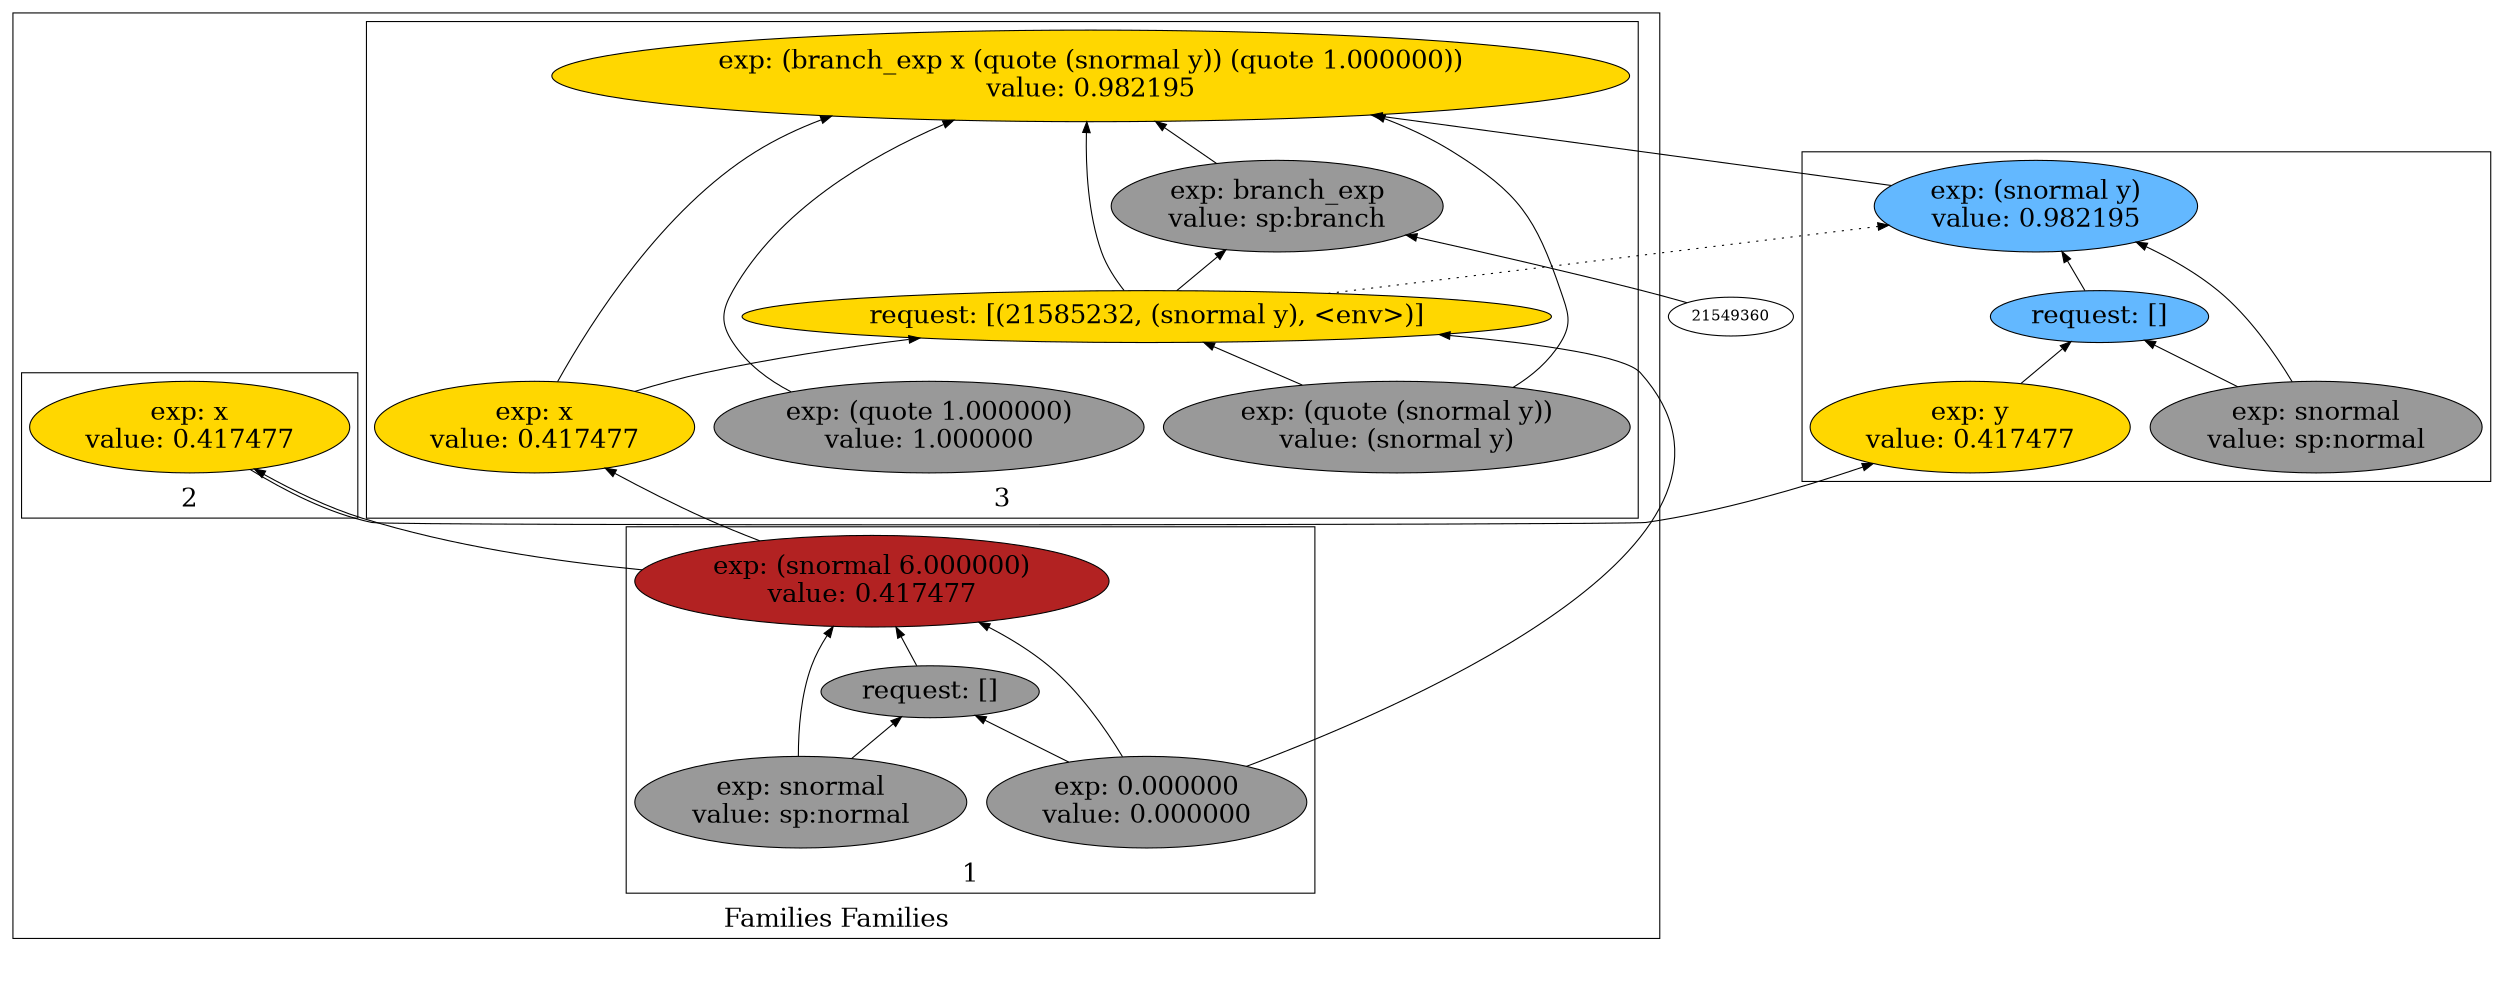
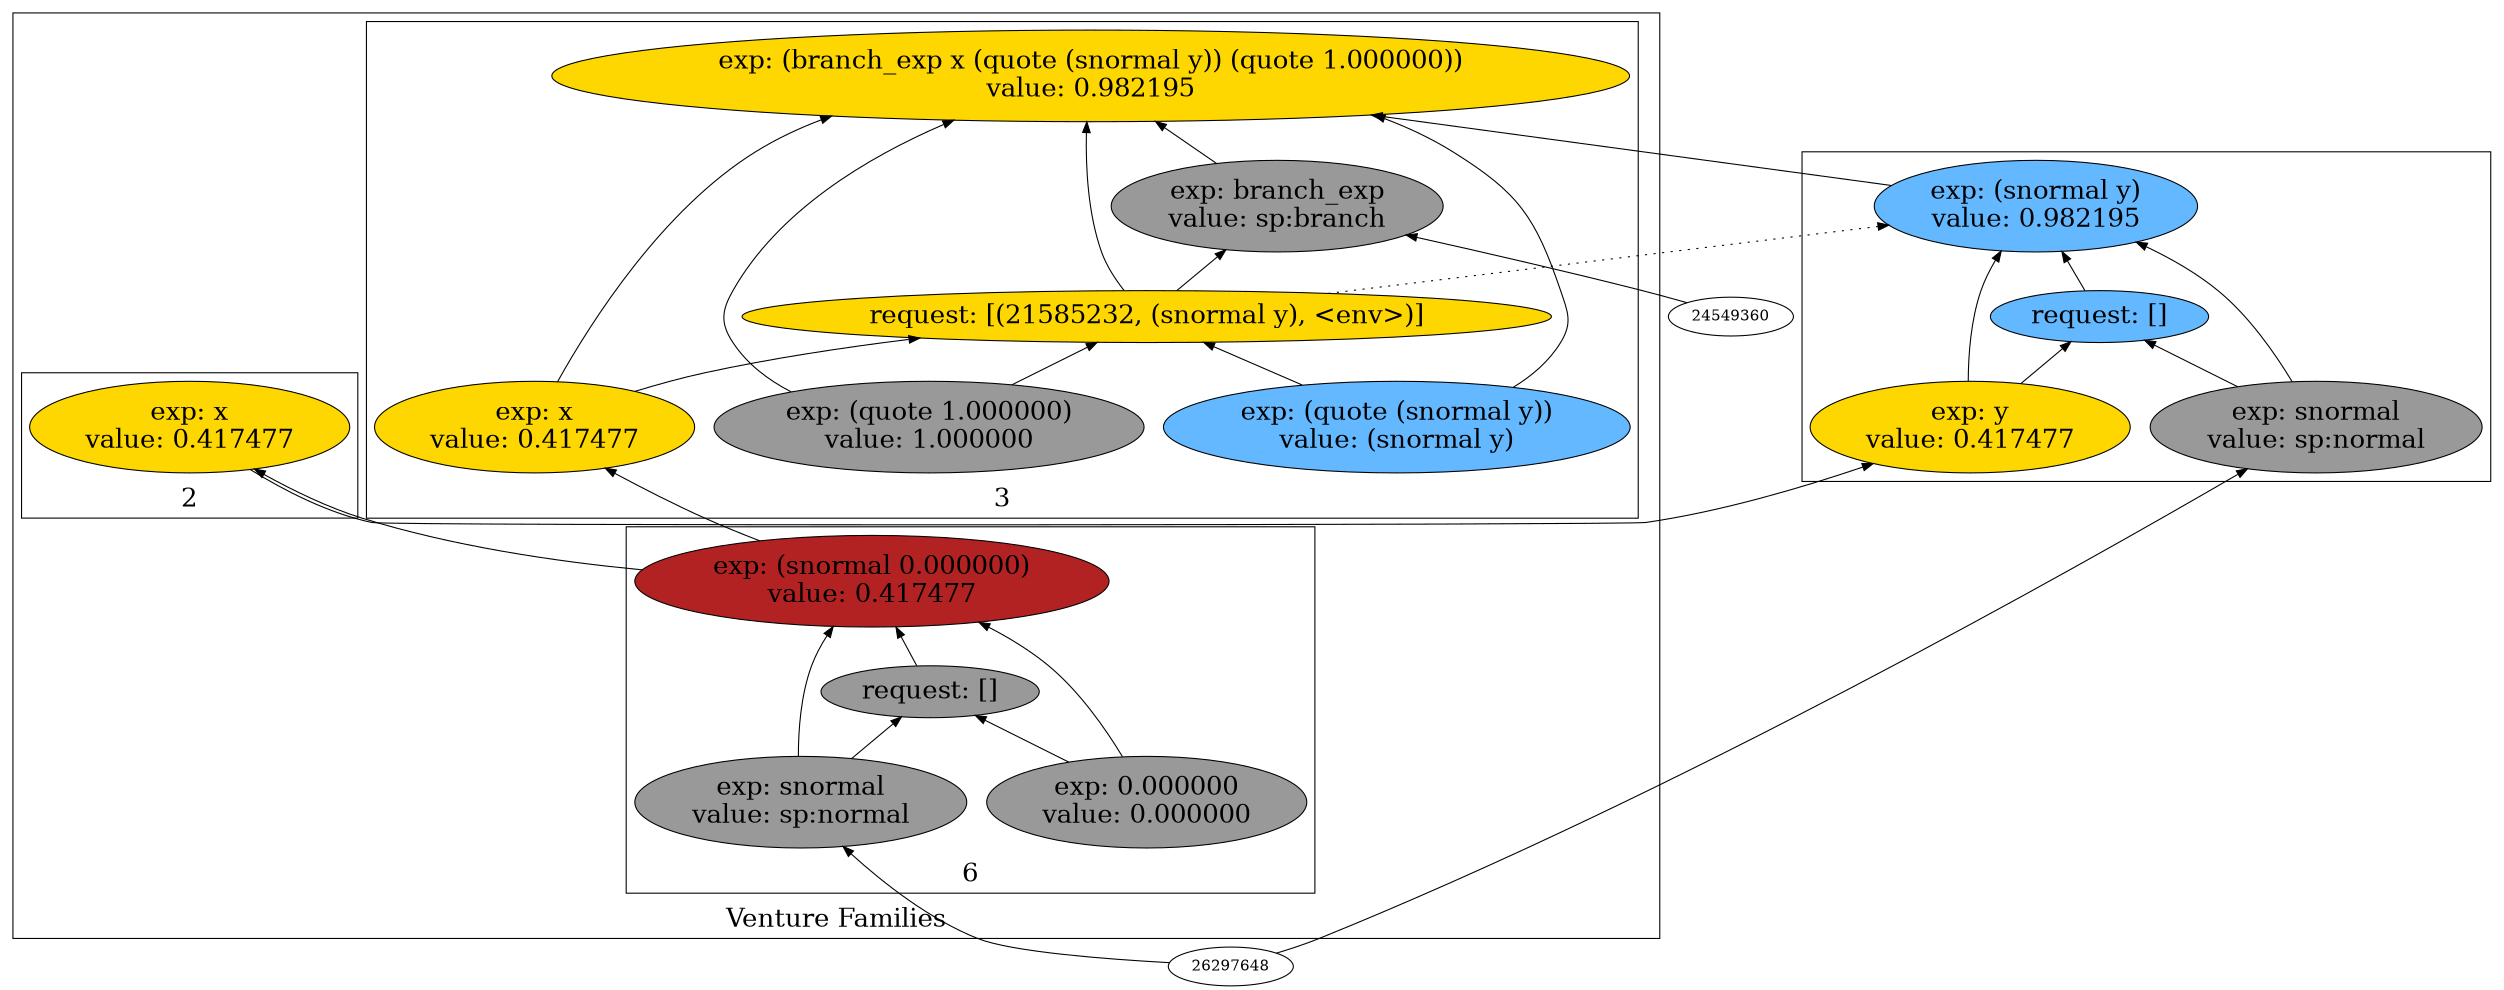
(1731, 317) -> (1731, 317)
none -> (1974, 319)
(1397, 427) -> (1397, 427)
(1610, 567) -> (1050, 366)
(872, 581) -> (872, 581)
(971, 875) -> (971, 875)
(836, 920) -> (836, 920)
none -> (1231, 966)
